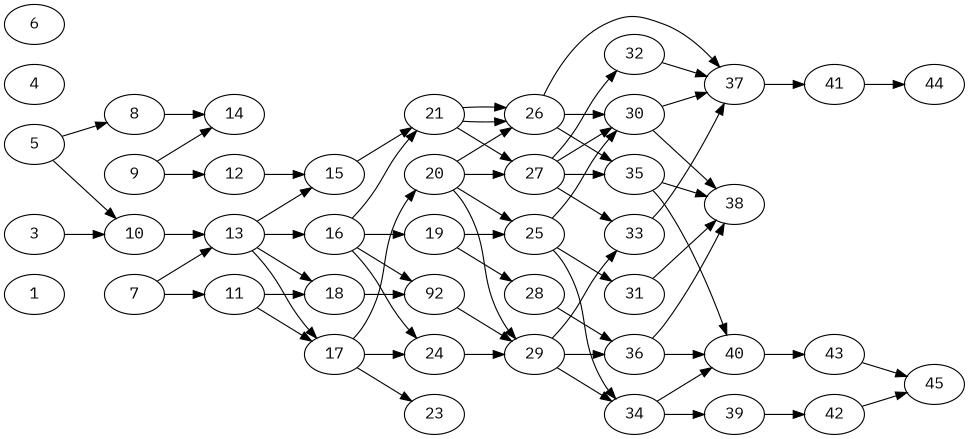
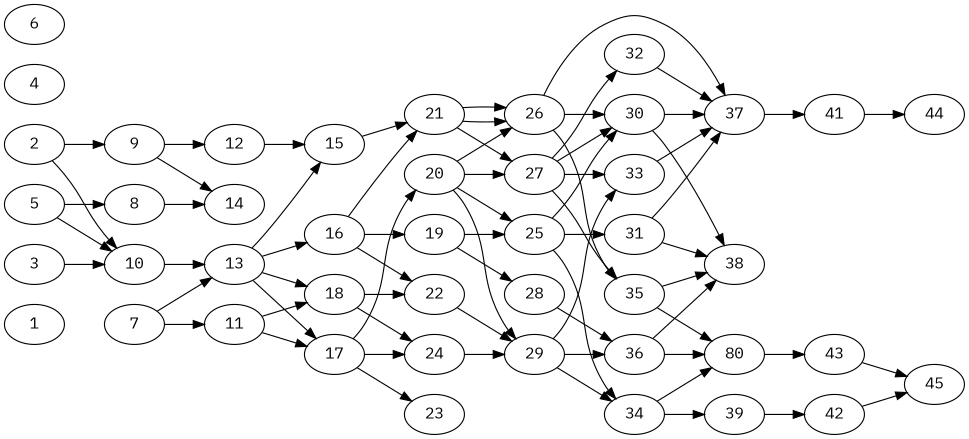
none -> (34, 144)
none -> (681, 185)
(374, 277) -> (380, 322)
(434, 294) -> (434, 294)
(734, 354) -> (734, 354)
